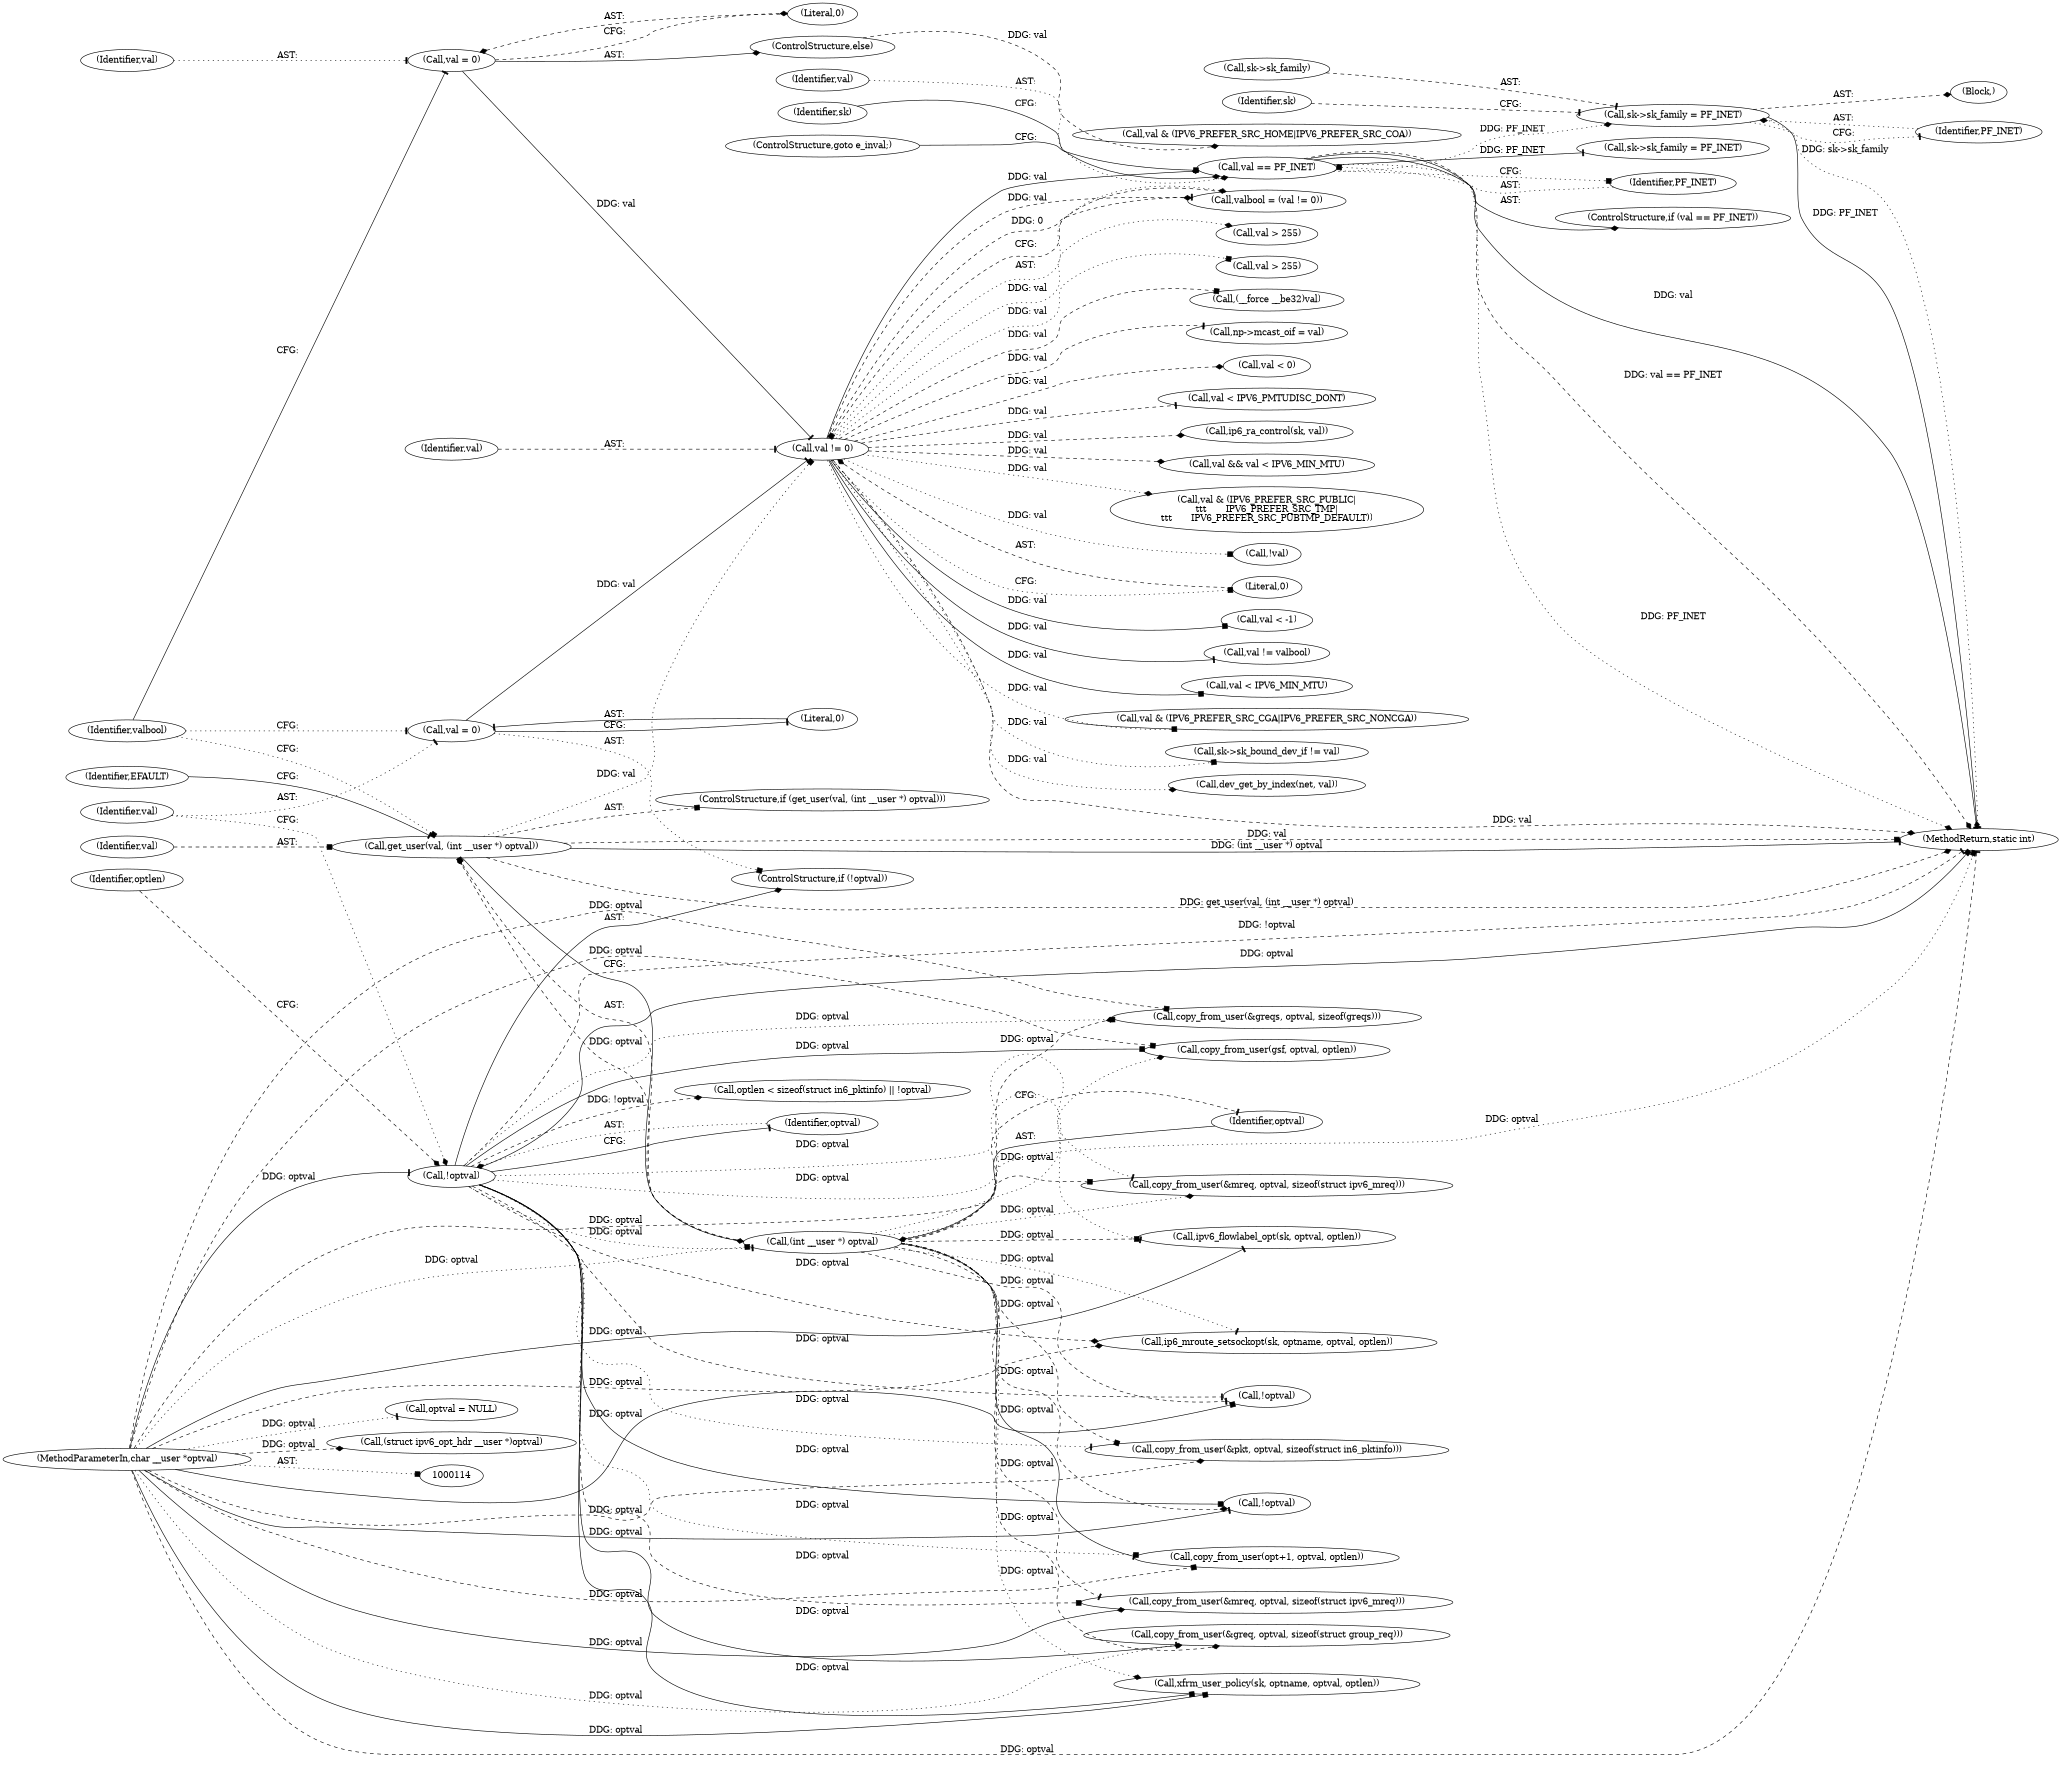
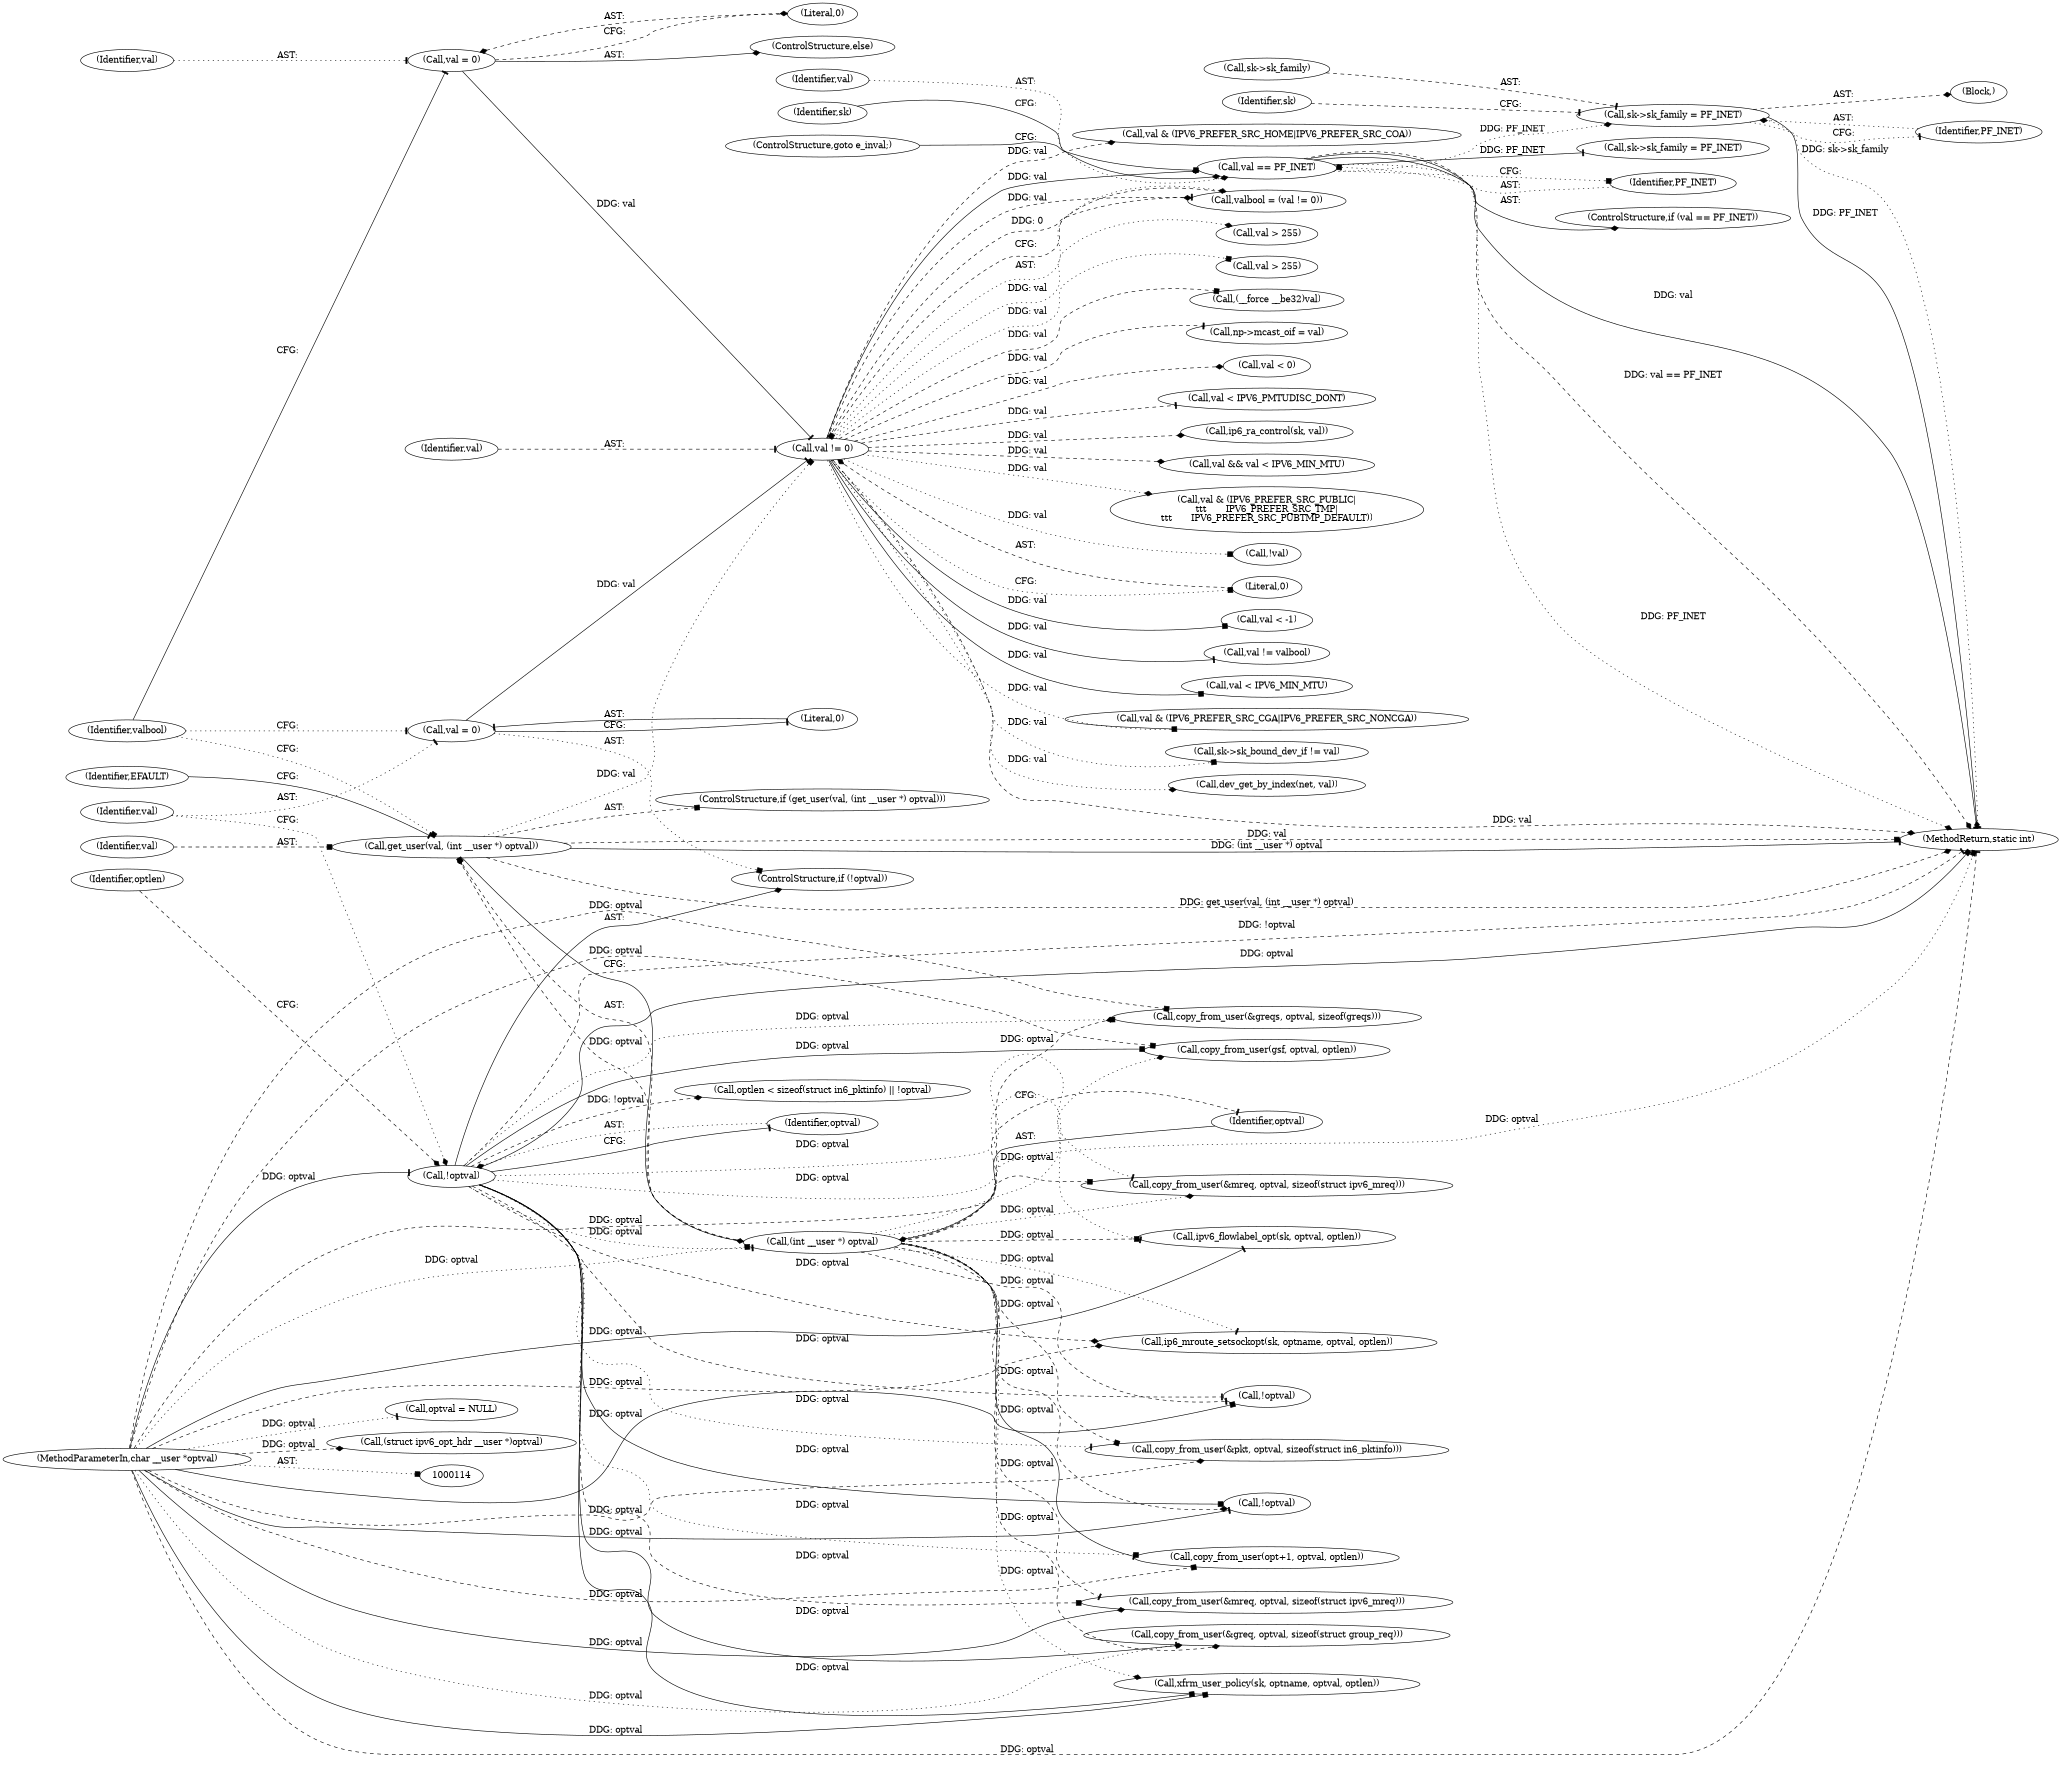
(1056, 71) -> (927, 246)
